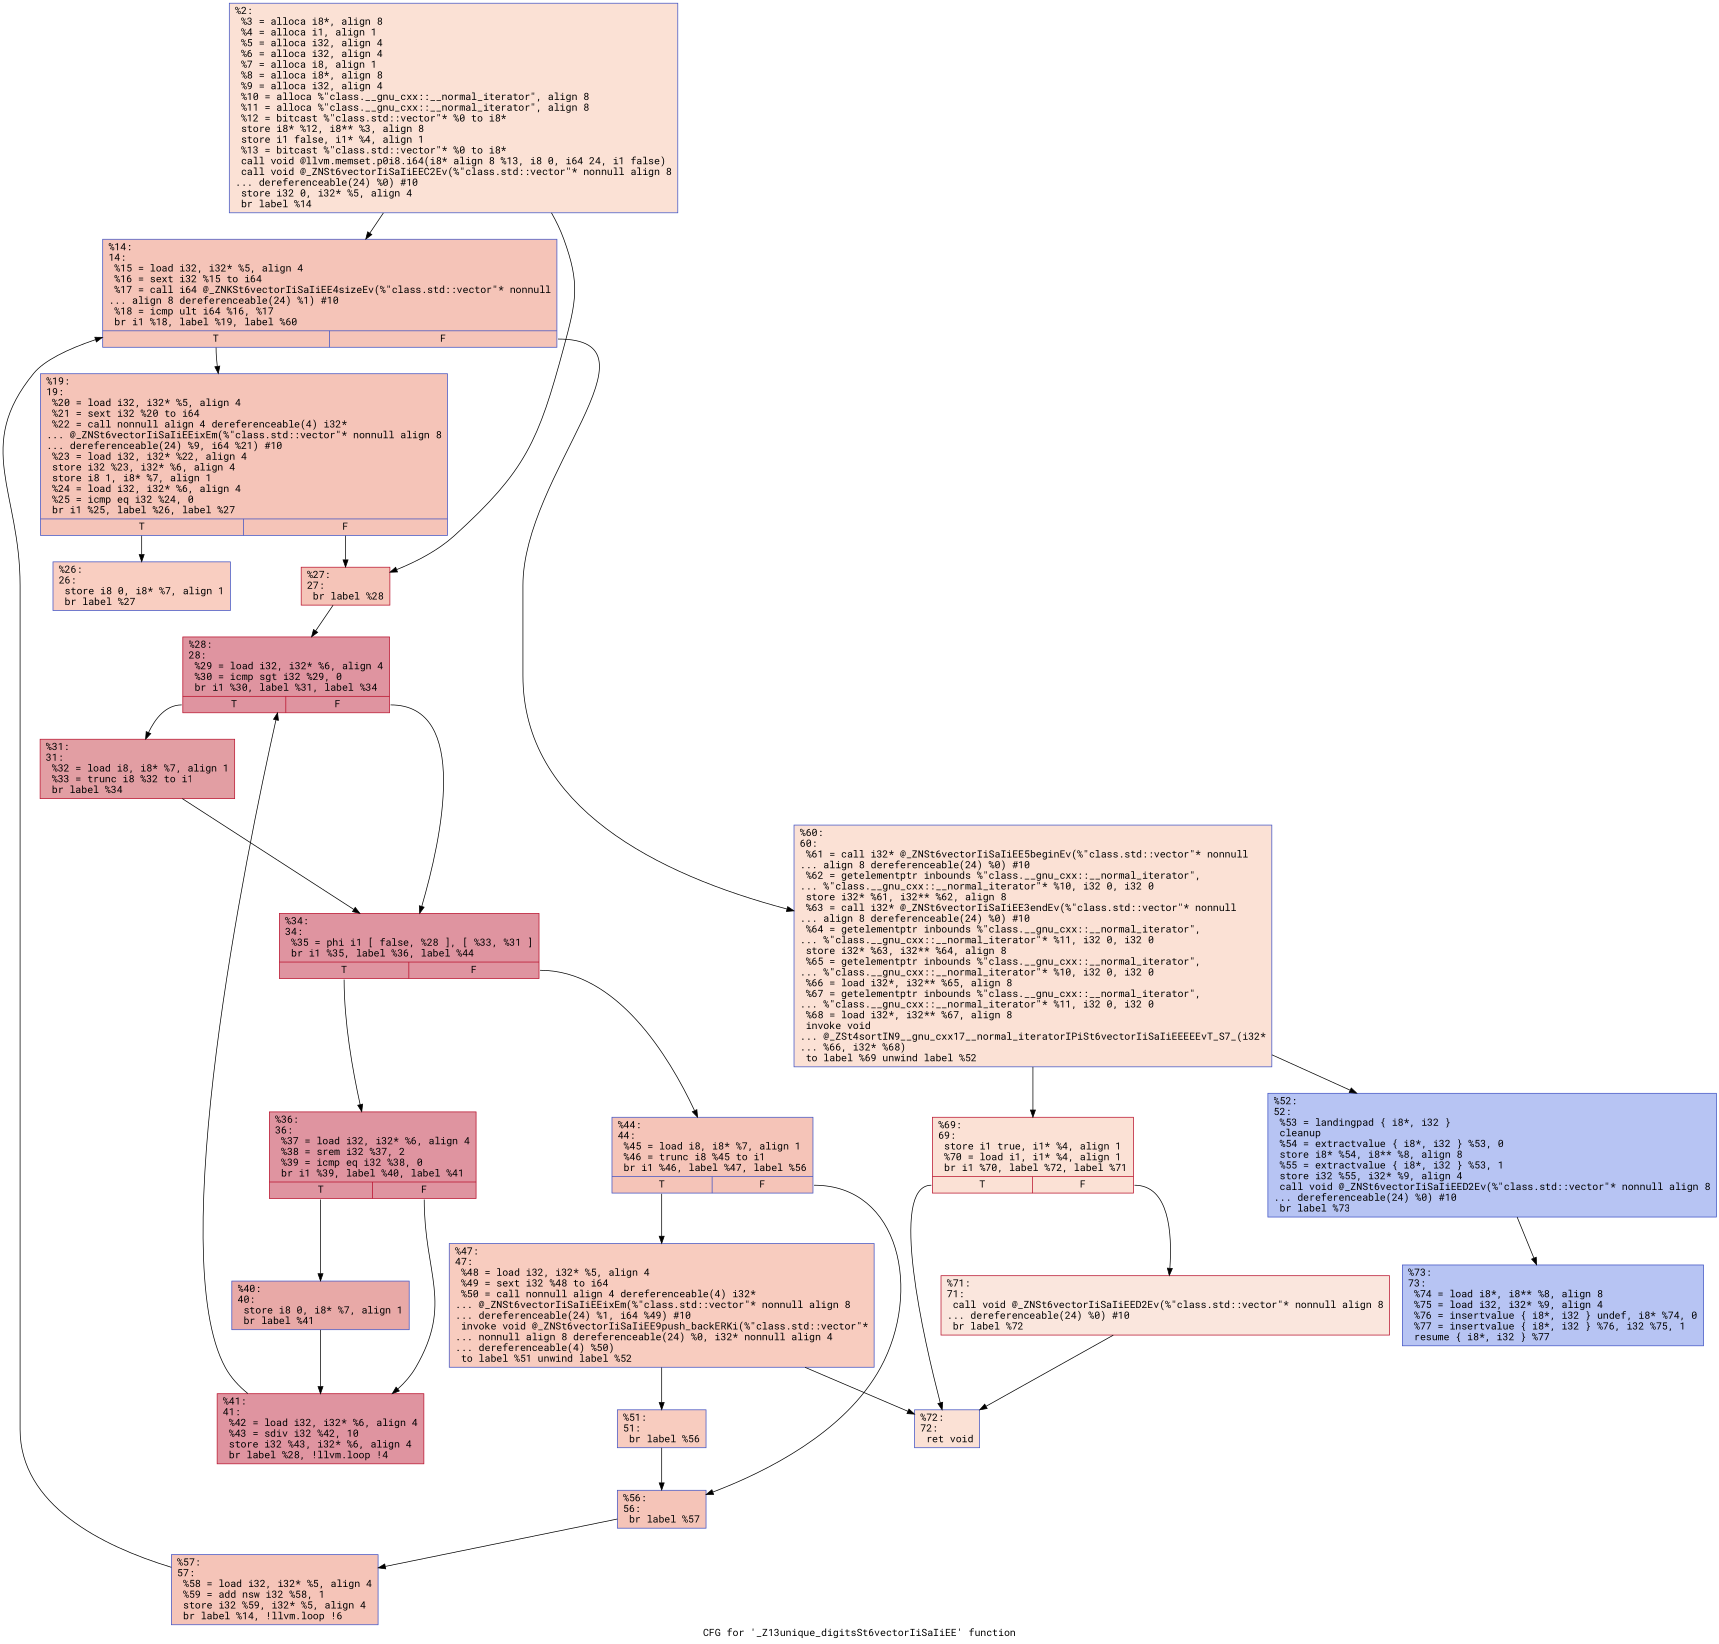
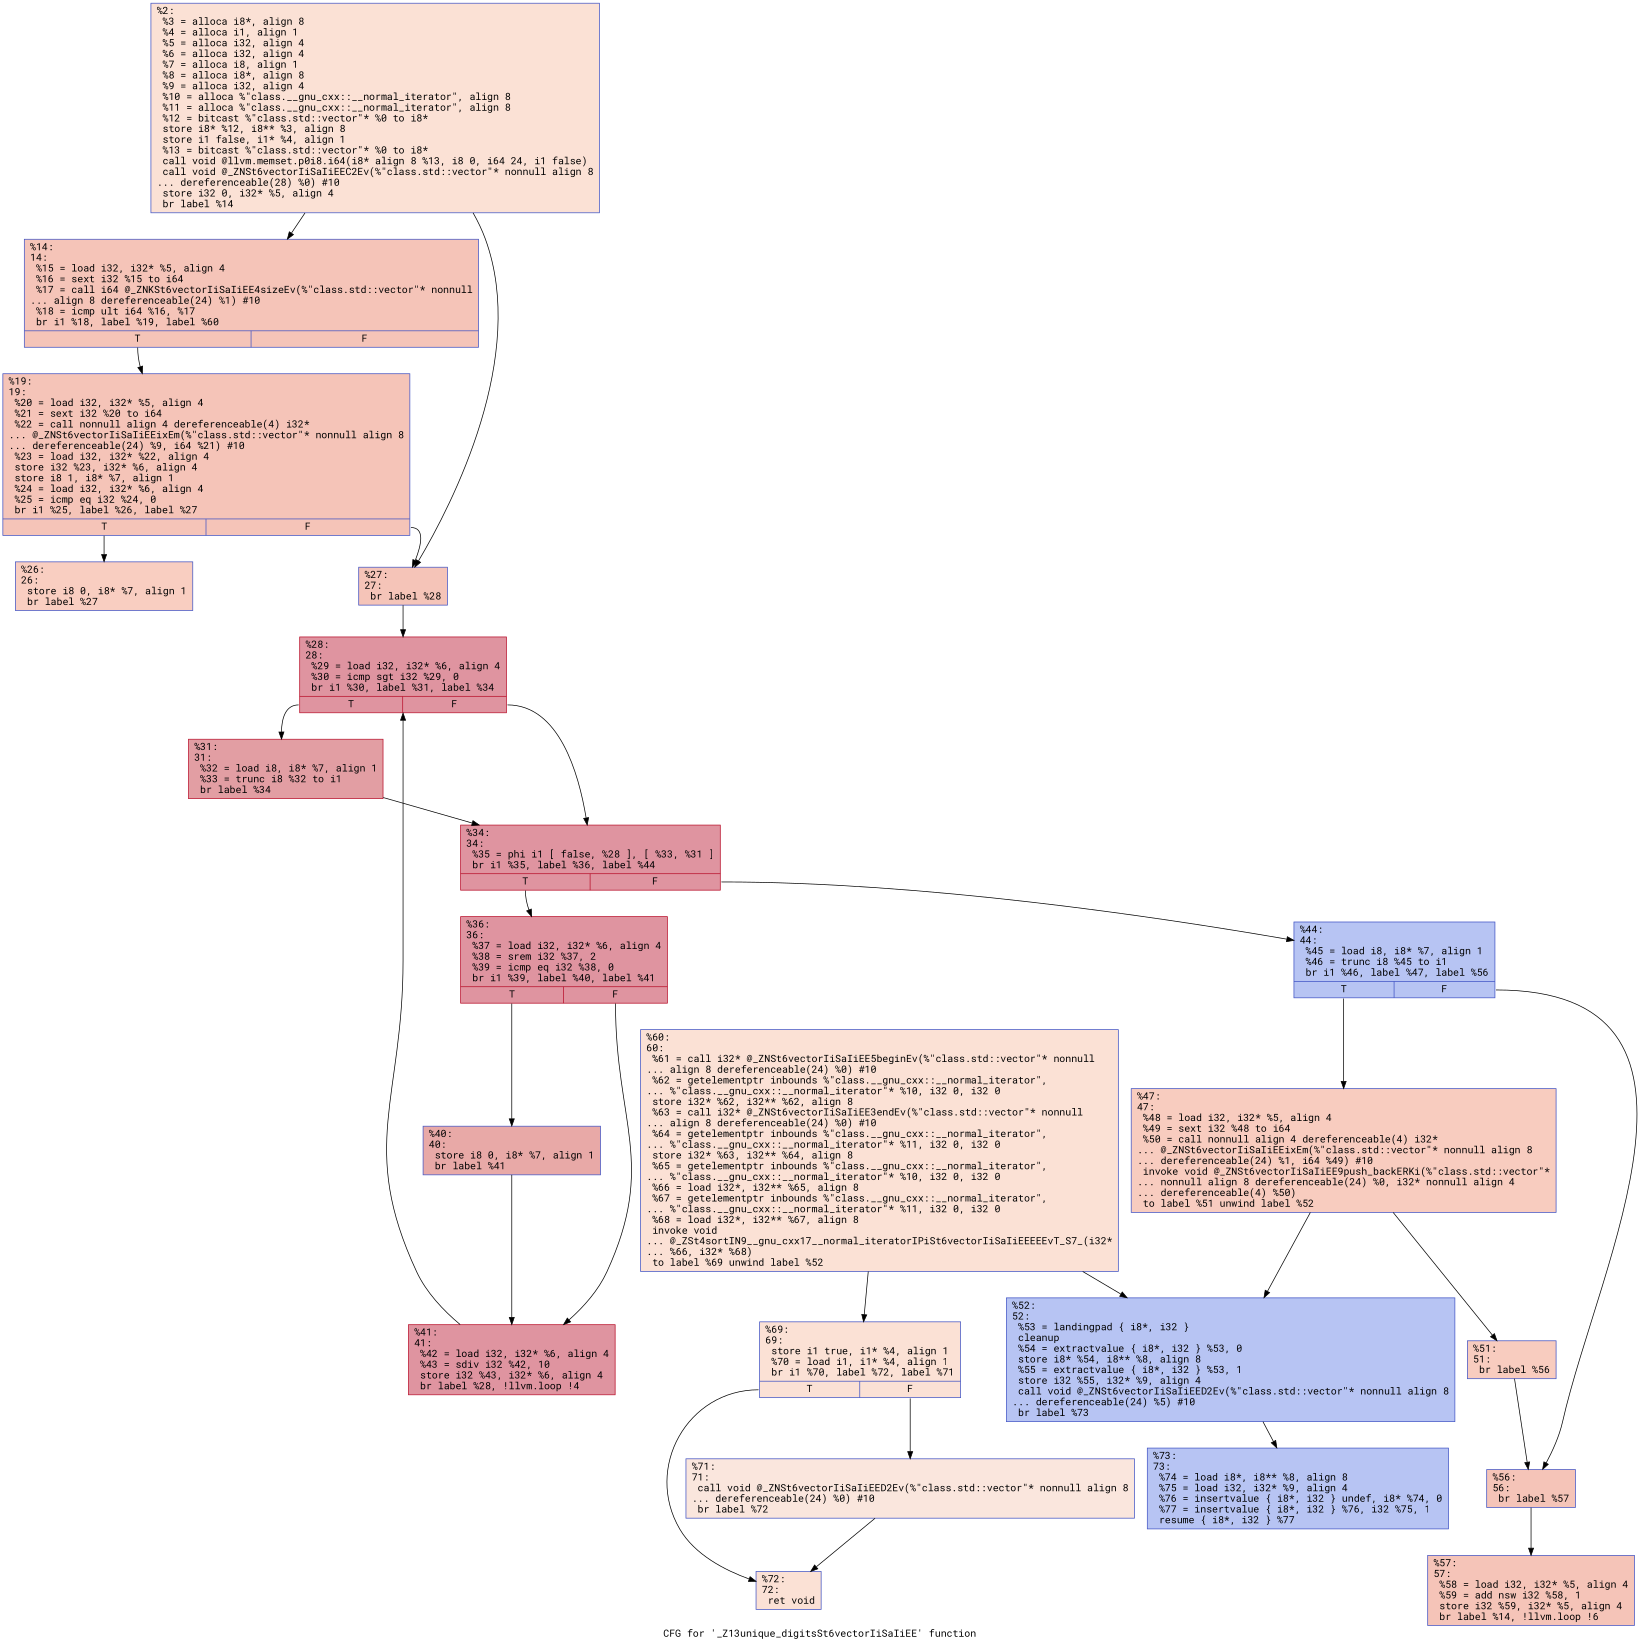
(327, 183) -> (248, 183)
(346, 586) -> (403, 586)
(523, 676) -> none
(903, 897) -> (750, 1102)
(20, 971) -> none
(712, 1155) -> (1394, 960)
(1033, 1155) -> (860, 1360)
(1365, 1198) -> (1104, 1402)
(1165, 1305) -> (910, 1488)
(856, 1389) -> (1289, 1252)
